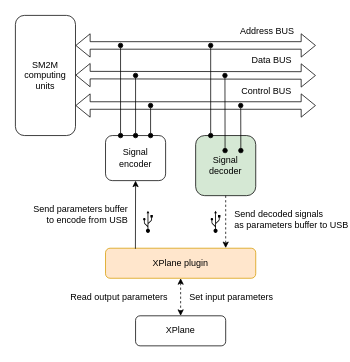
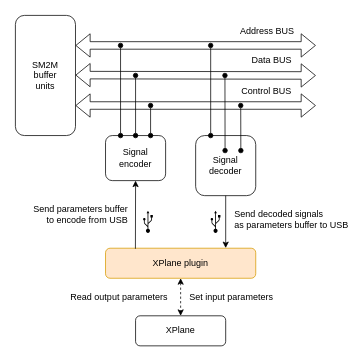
(45, 75) -> (45, 75)
(225, 165) -> (225, 165)
(225, 219) -> (225, 219)
